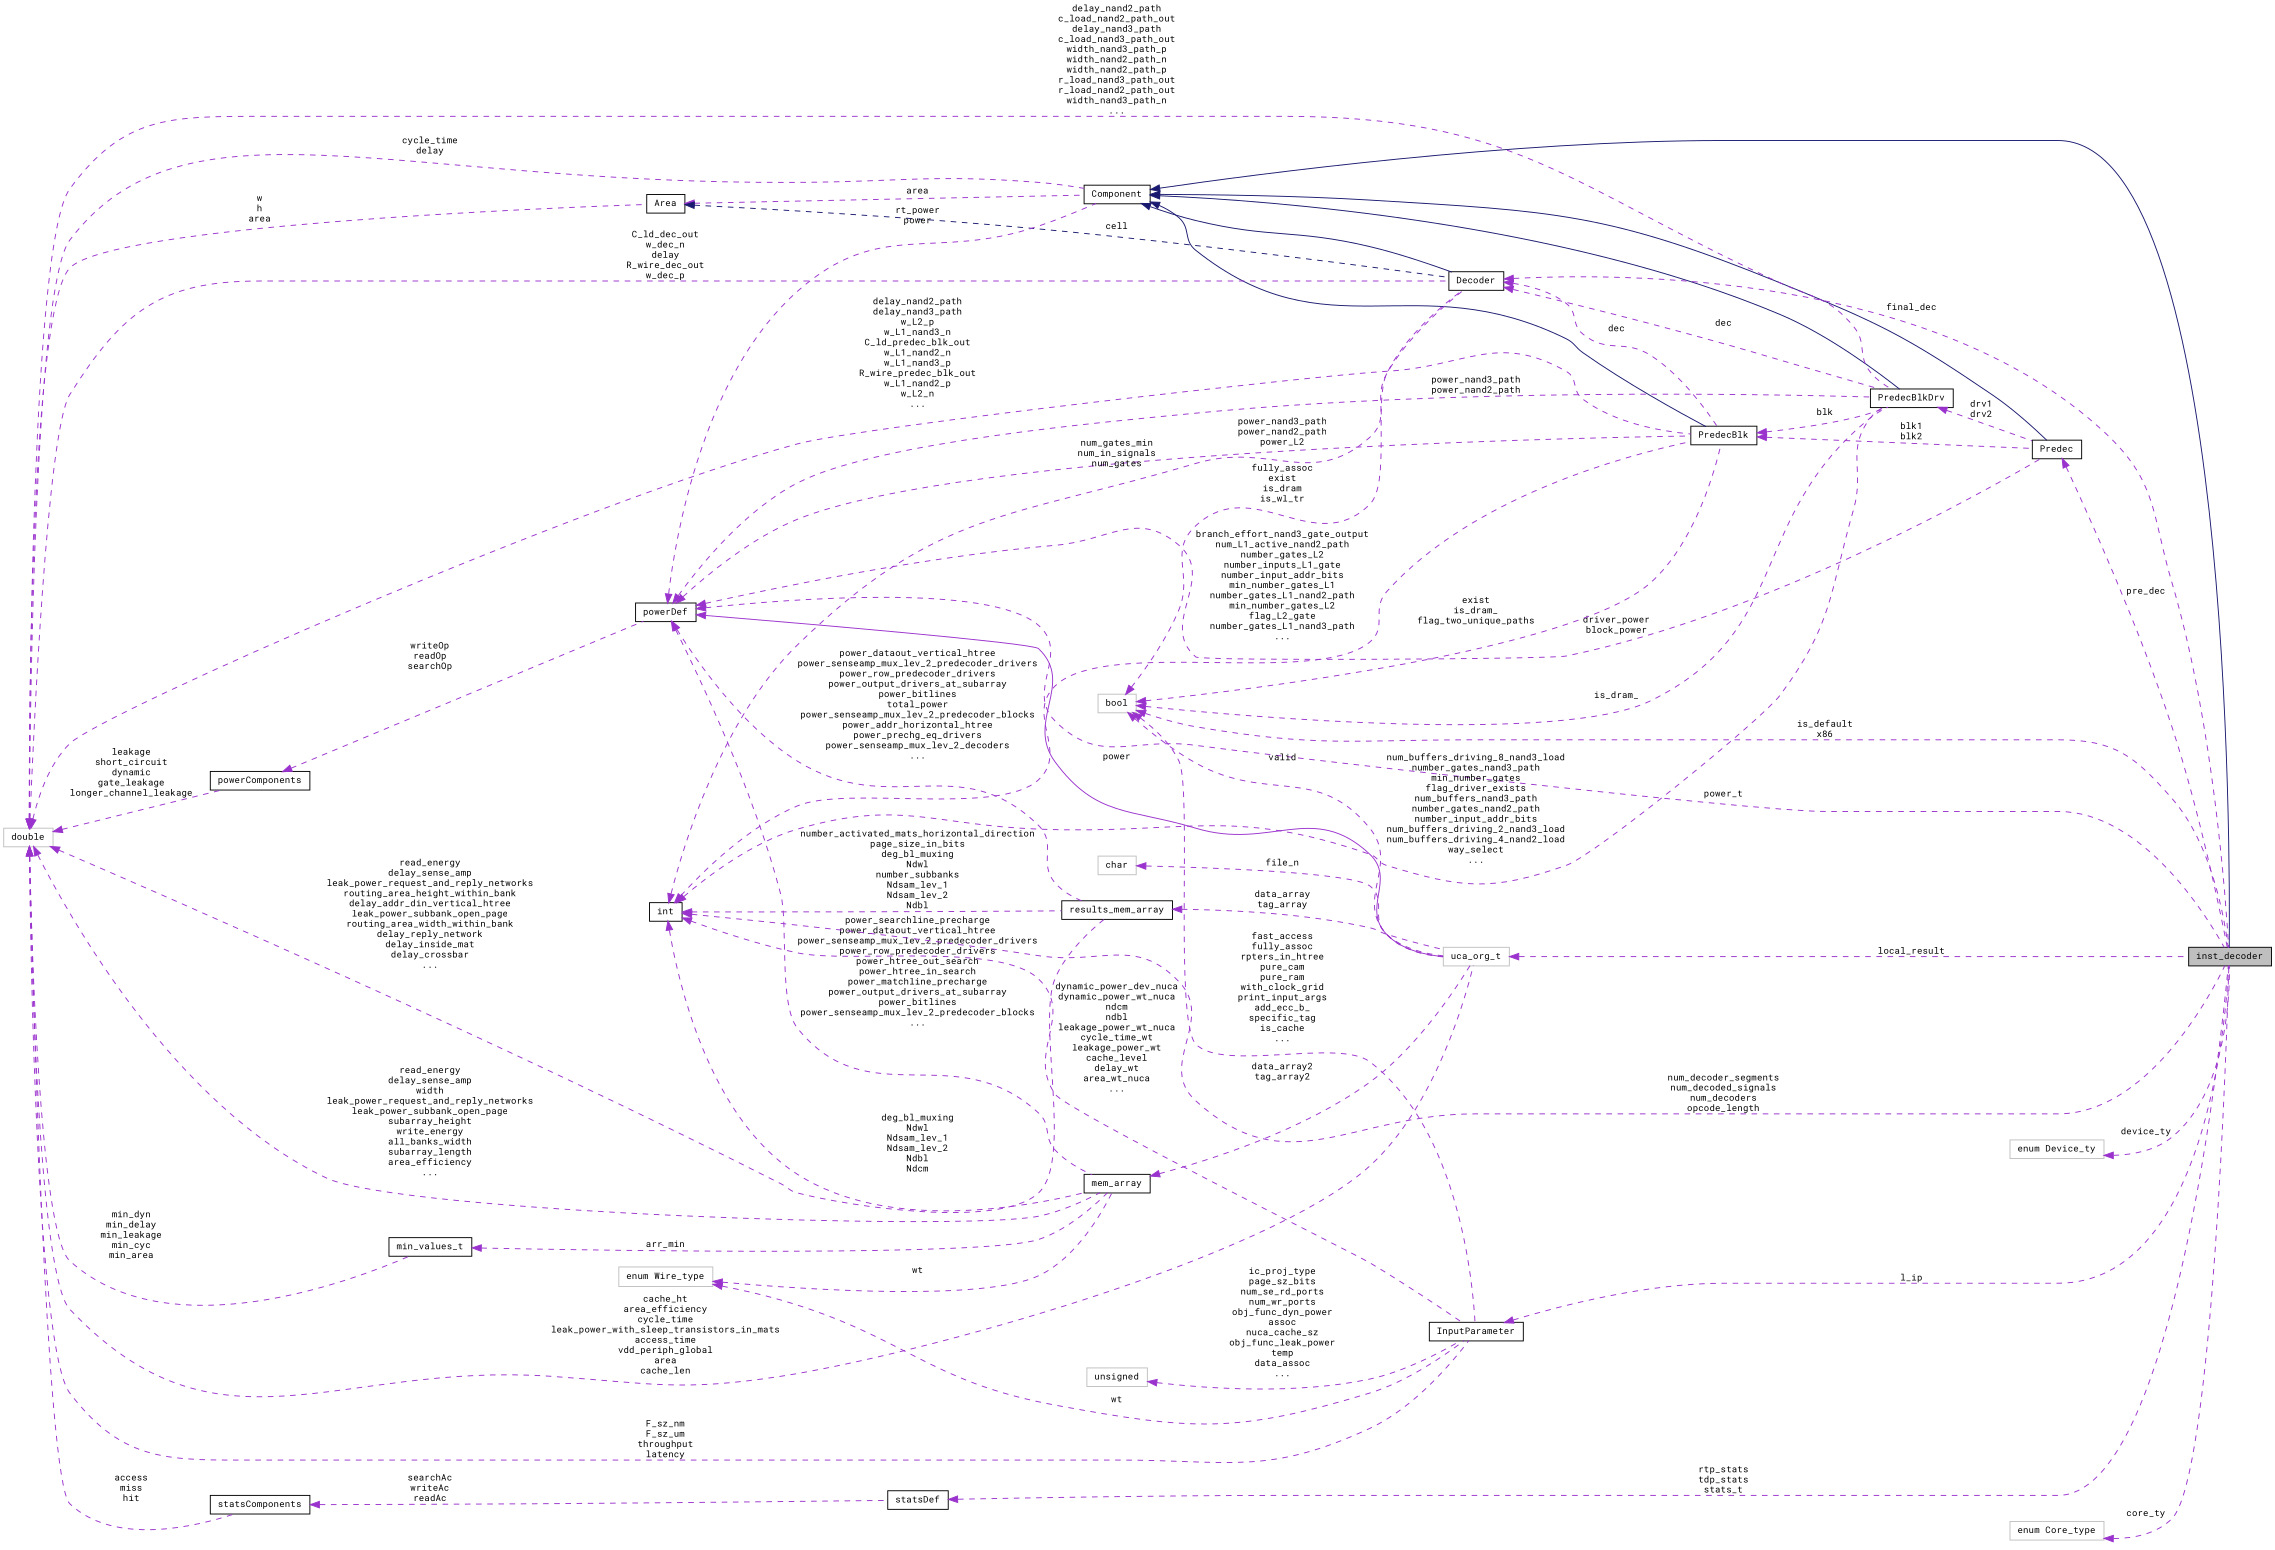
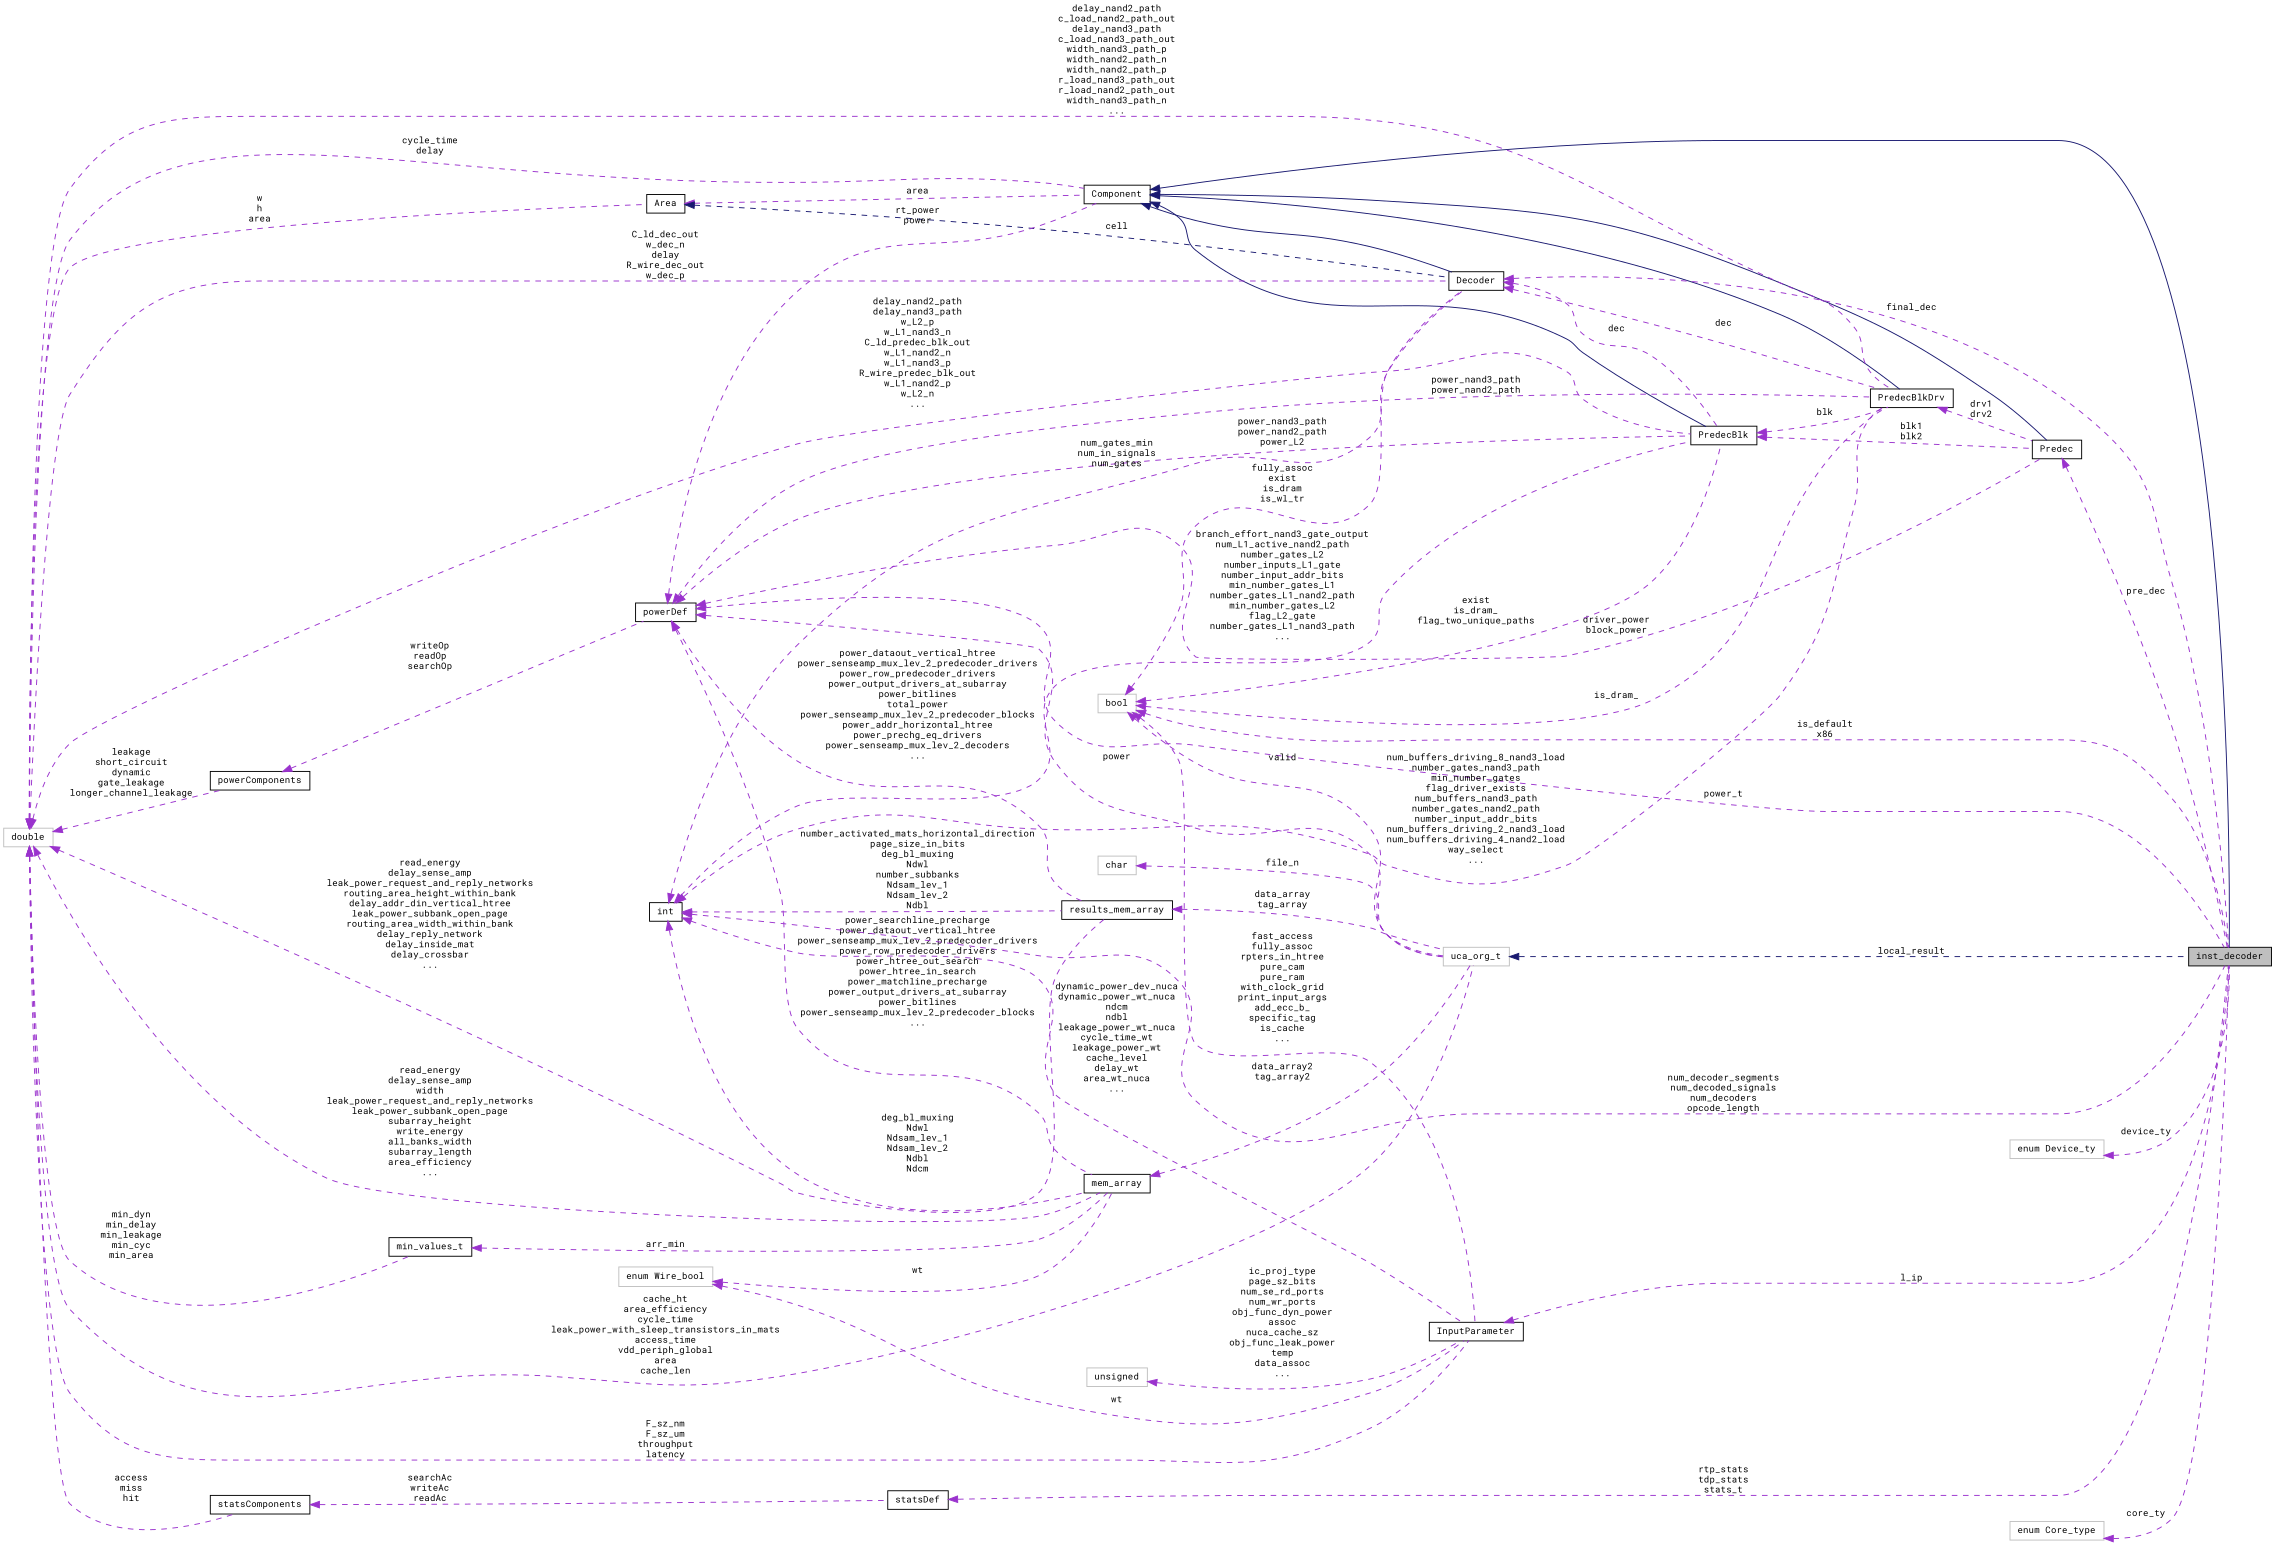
(1066, 775) -> (1066, 775)
(1854, 957) -> (1854, 957)
(666, 1277) -> (666, 1277)
